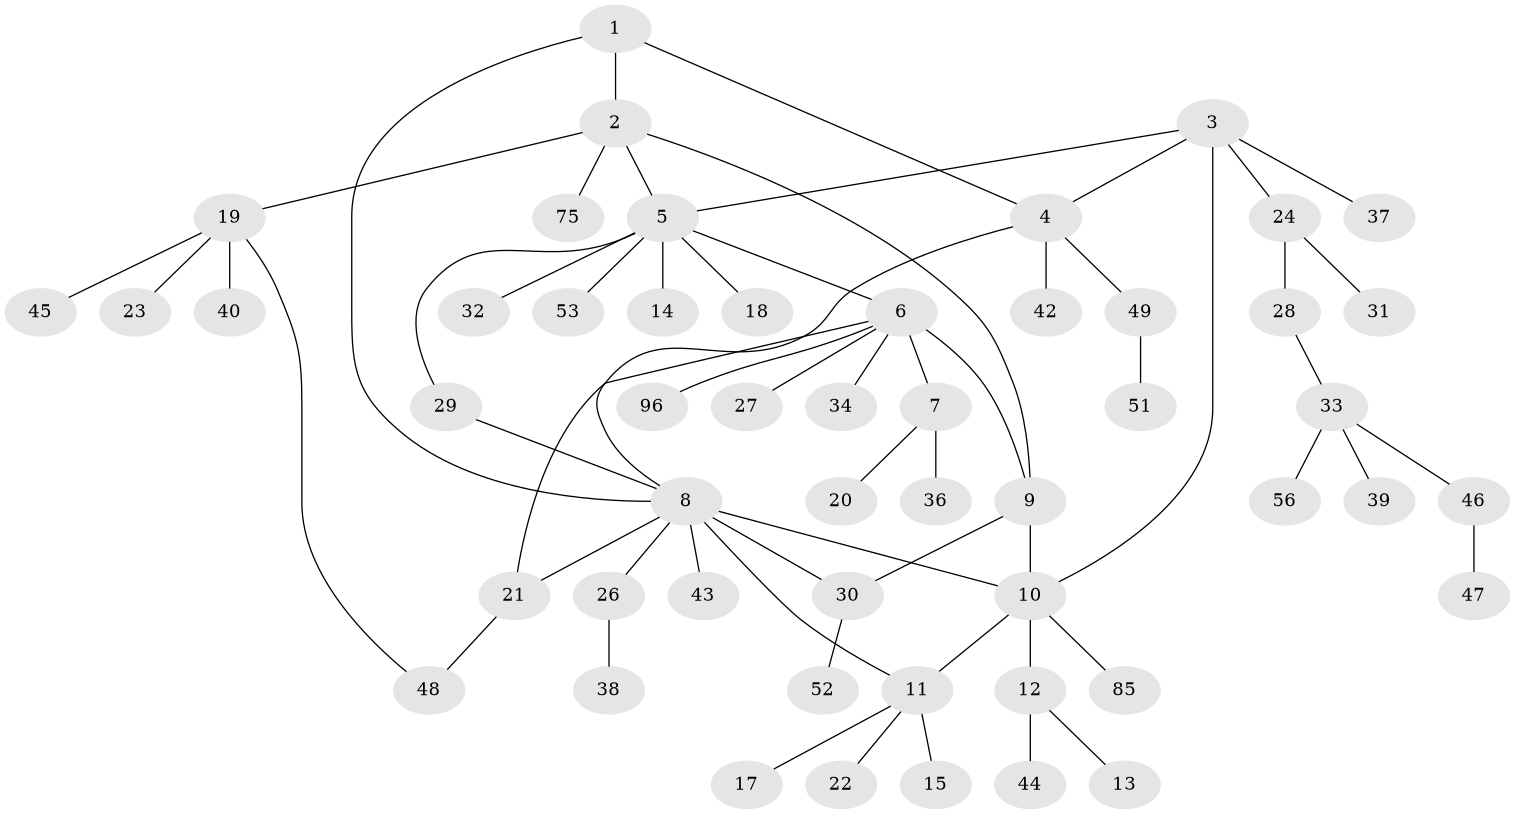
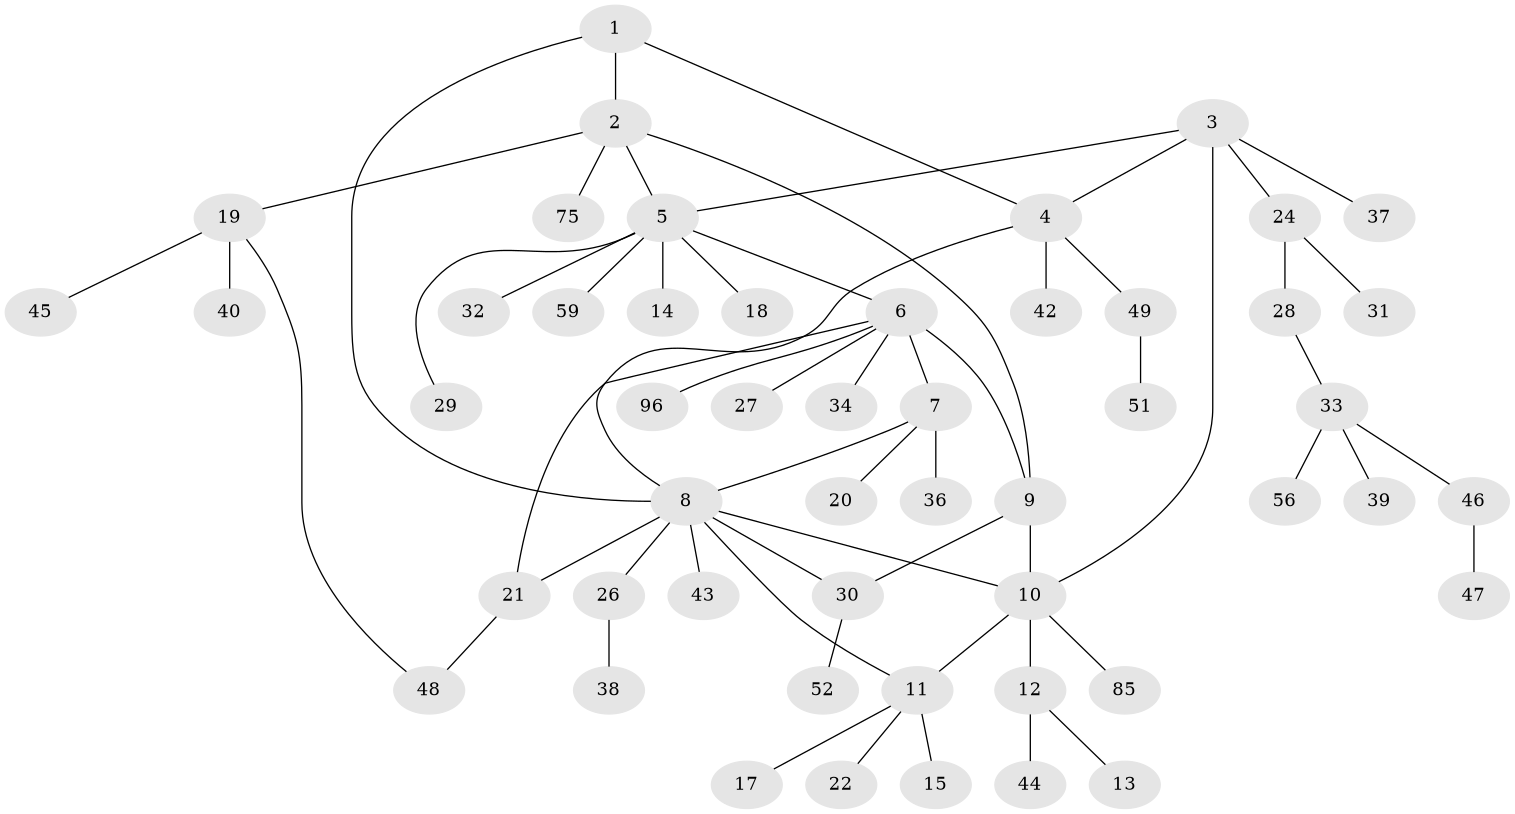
(135, 312) -> none
(568, 312) -> (568, 312)
(566, 454) -> (814, 459)
